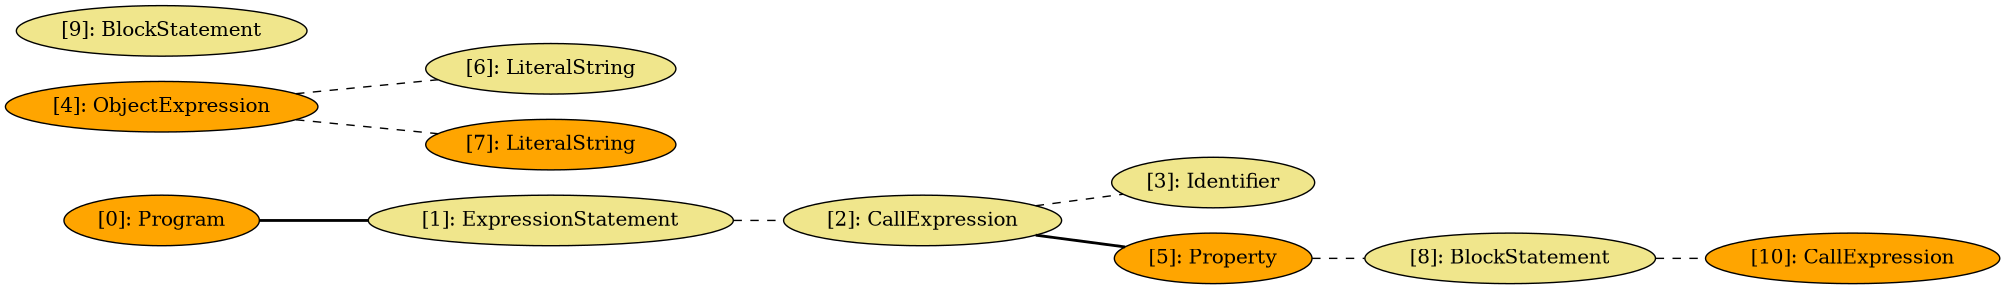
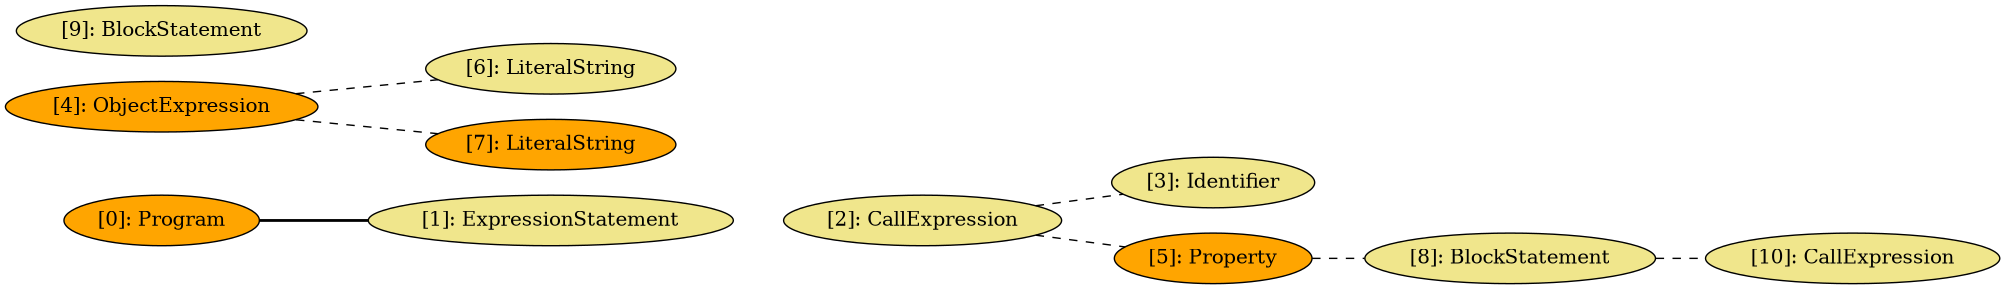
(759, 220) -> none
(1080, 241) -> (1080, 241)
(1853, 258) -> (1853, 258)
